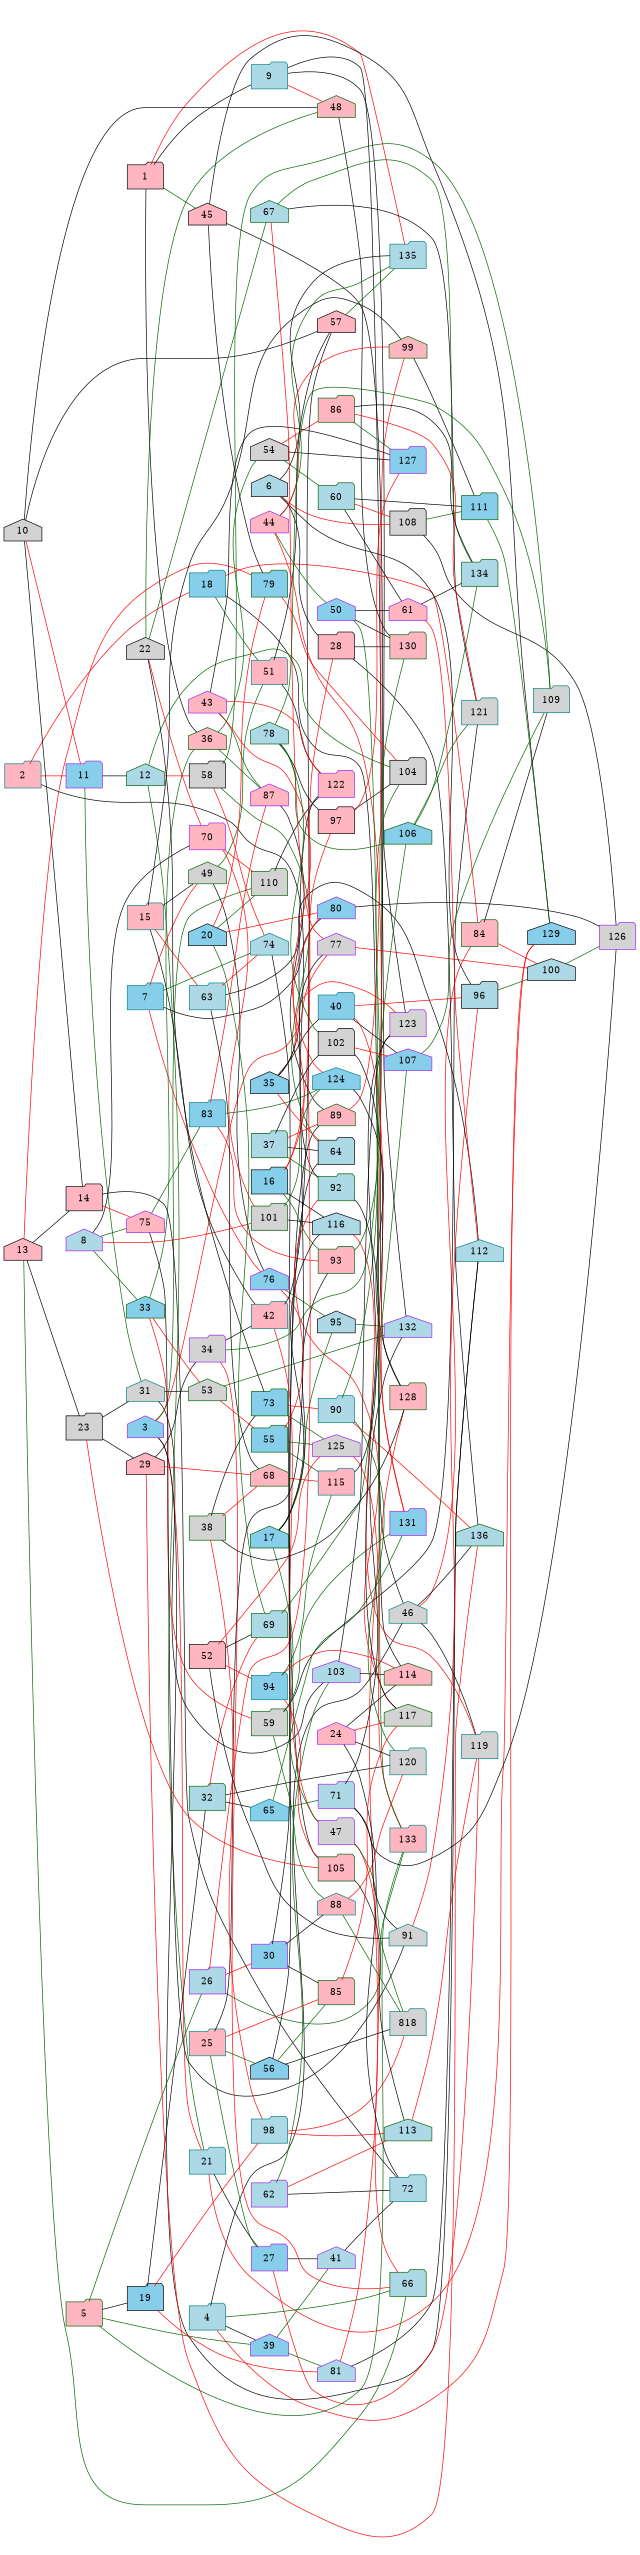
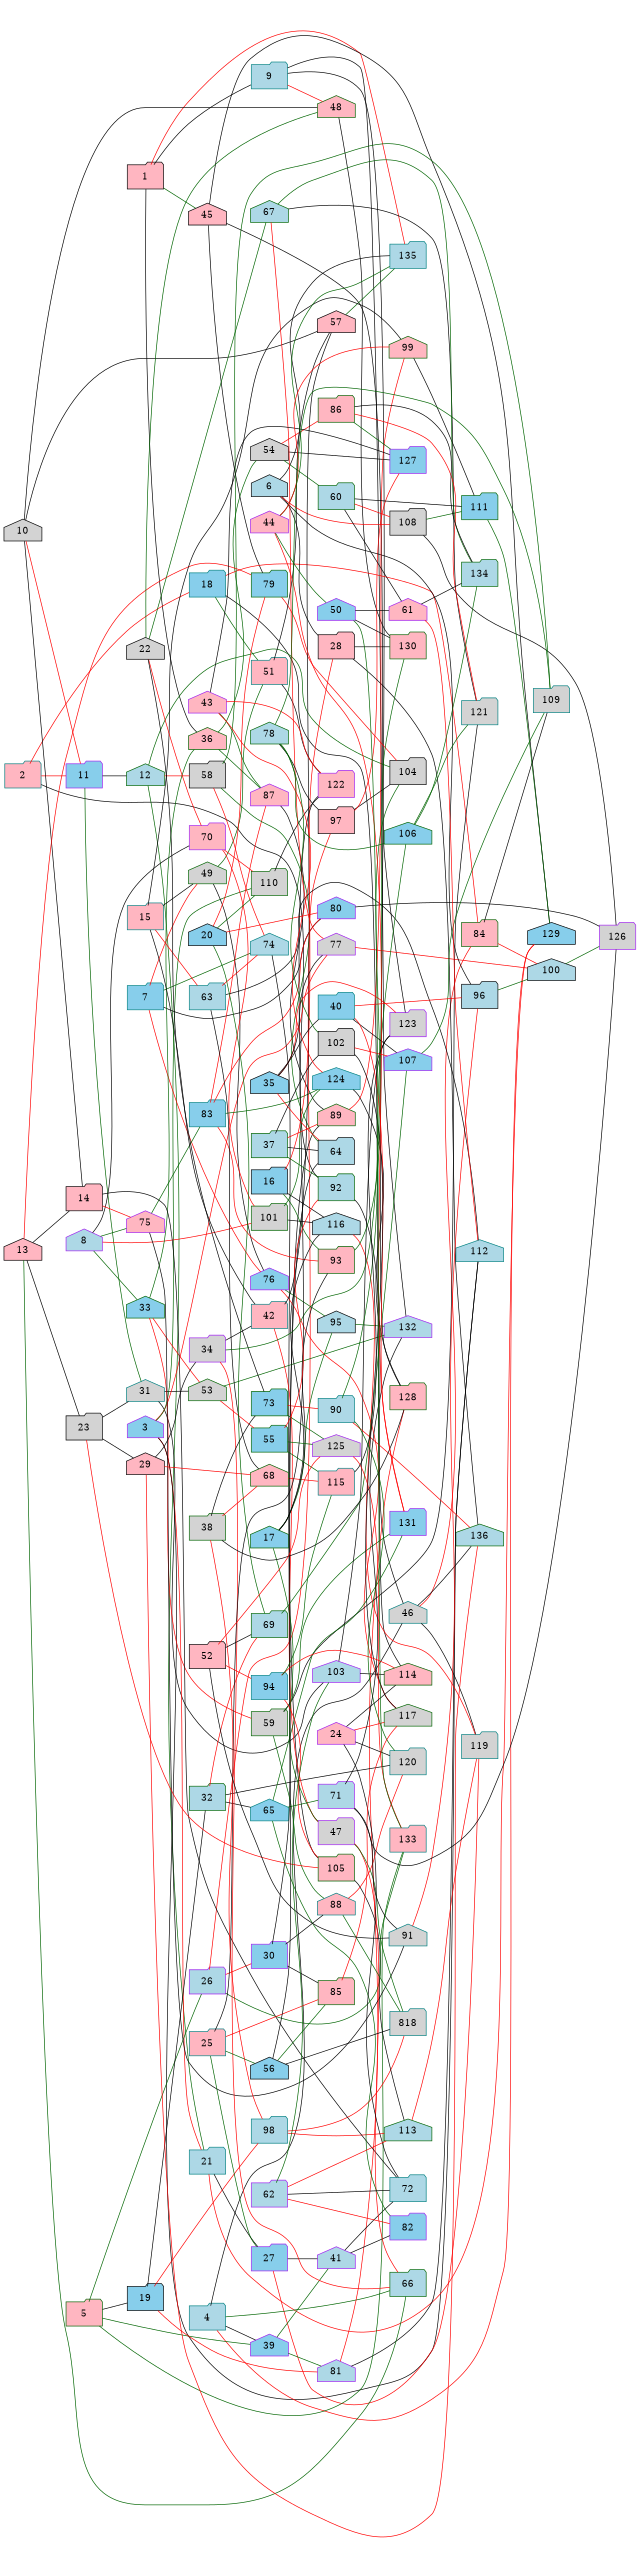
(298, 1043) -> (278, 1023)
none -> (408, 2228)
